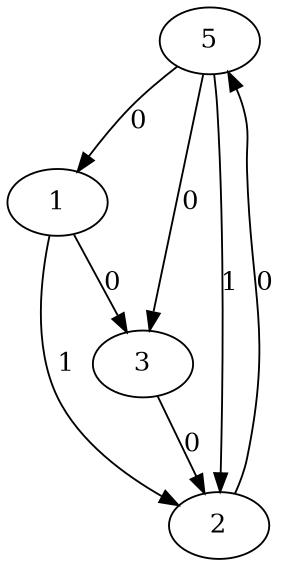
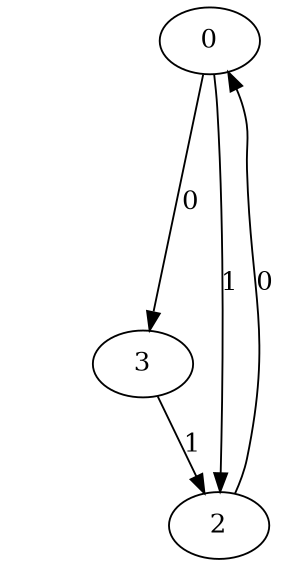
(210, 41) -> (210, 41)
(58, 202) -> none
(193, 445) -> (193, 445)
